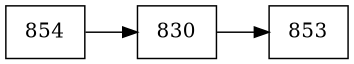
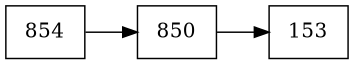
(177, 32) -> (177, 32)
(309, 32) -> (309, 32)
